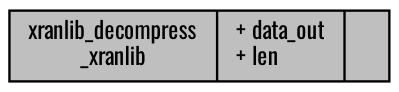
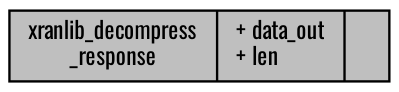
(113, 58) -> (113, 58)
